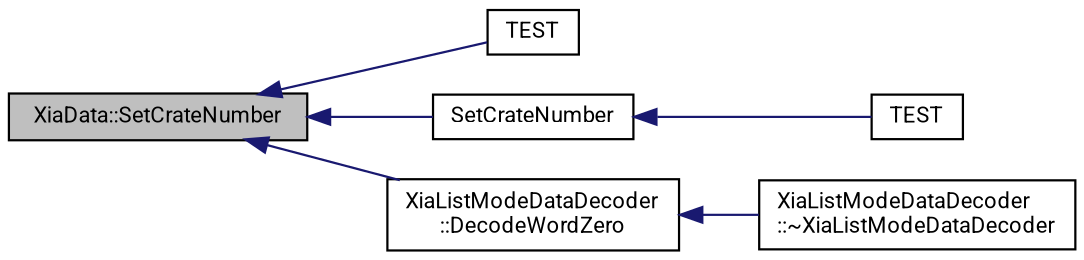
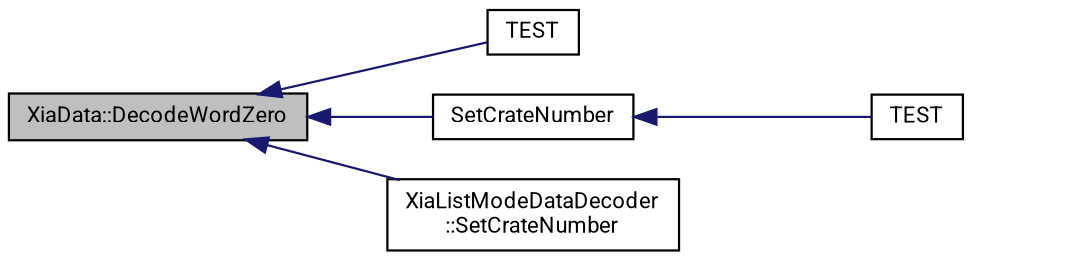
(158, 117) -> (158, 117)
(533, 215) -> (533, 215)
(917, 215) -> none
